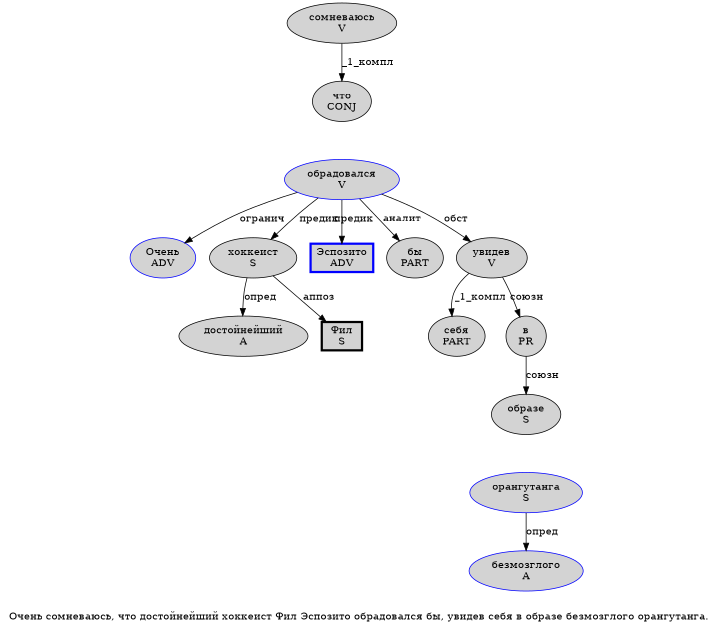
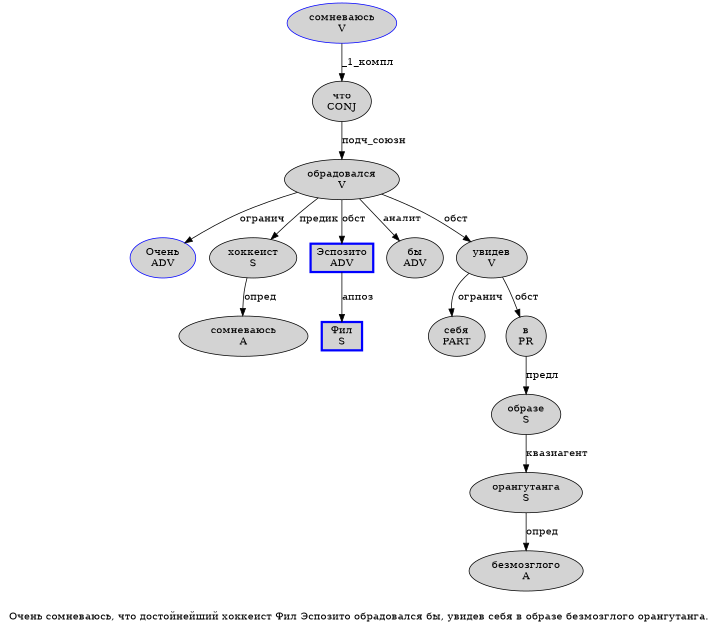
(342, 23) -> (342, 23)
none -> (342, 136)
(342, 180) -> (342, 180)
(354, 219) -> (354, 219)
(415, 258) -> (415, 258)
(297, 296) -> (342, 293)
(481, 297) -> (481, 297)
(527, 297) -> (527, 297)
(243, 336) -> (243, 336)
(342, 336) -> (342, 336)
(543, 375) -> (543, 375)
none -> (526, 450)
(526, 493) -> (526, 493)
(526, 571) -> (526, 571)
